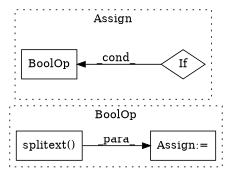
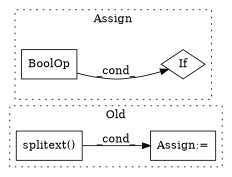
(123, 64) -> (119, 79)
(116, 115) -> (116, 115)
(116, 140) -> (116, 140)
